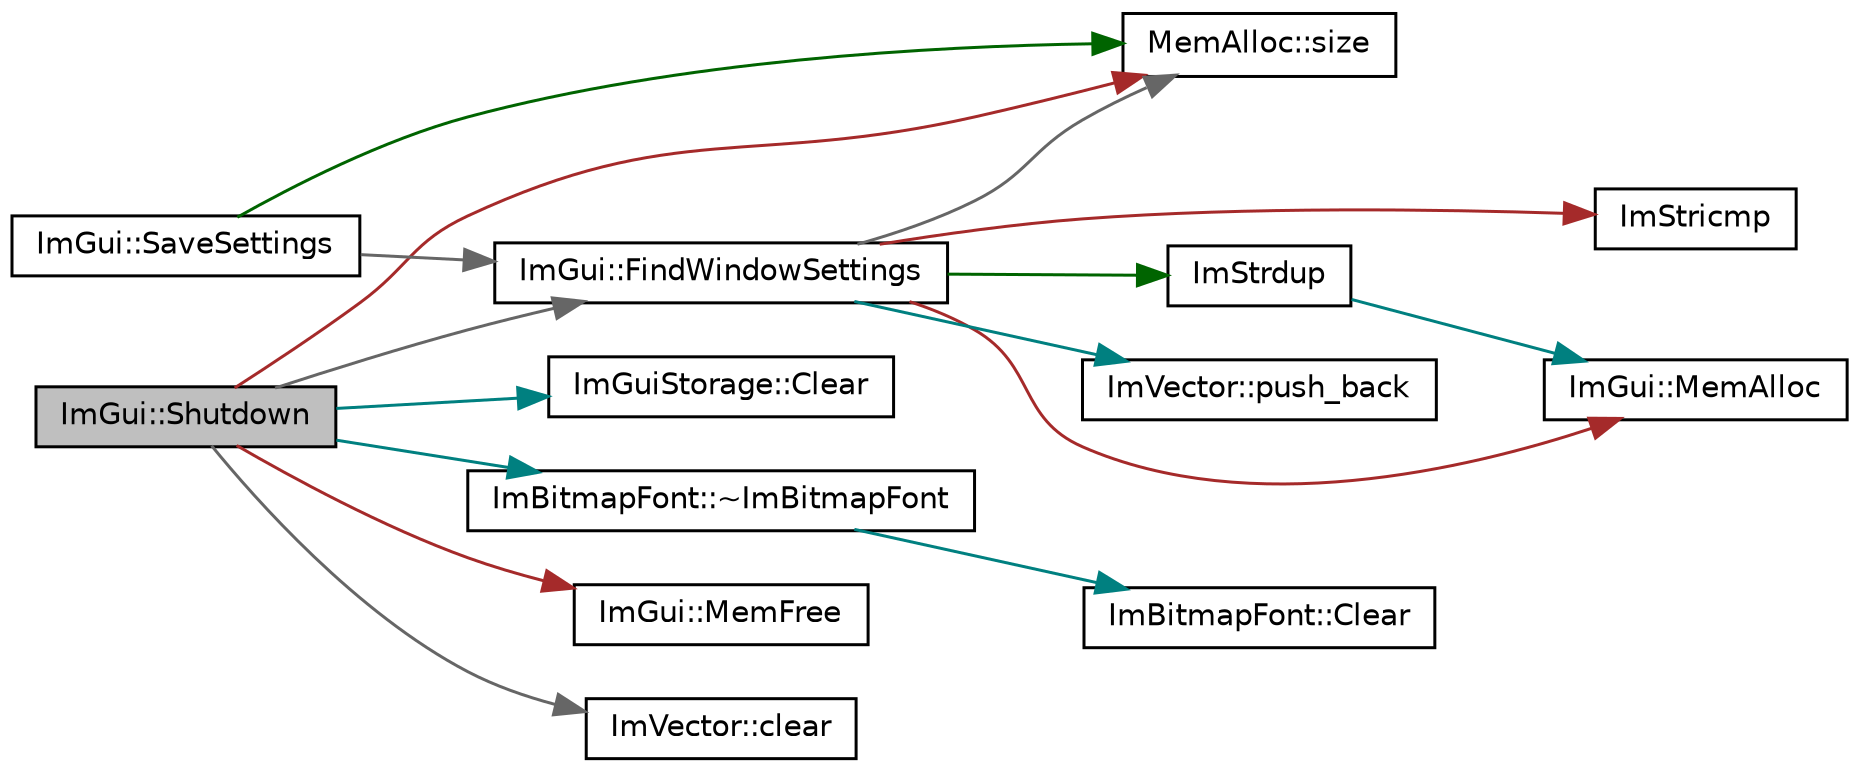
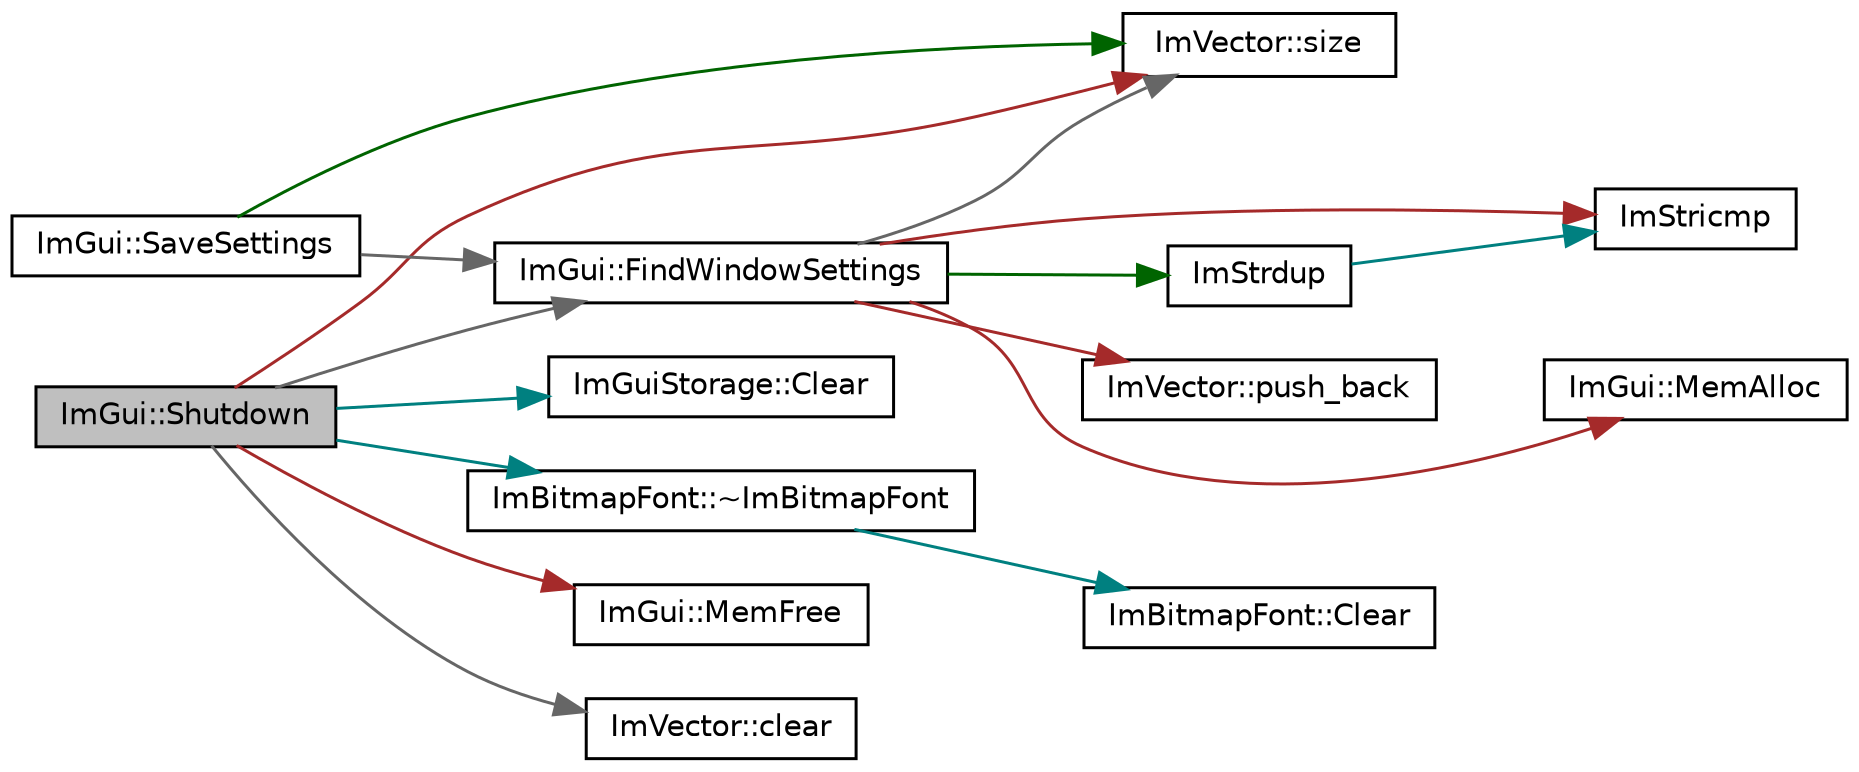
(1259, 45) -> (1259, 45)
(1453, 326) -> (1458, 250)
(1012, 336) -> (1012, 336)
